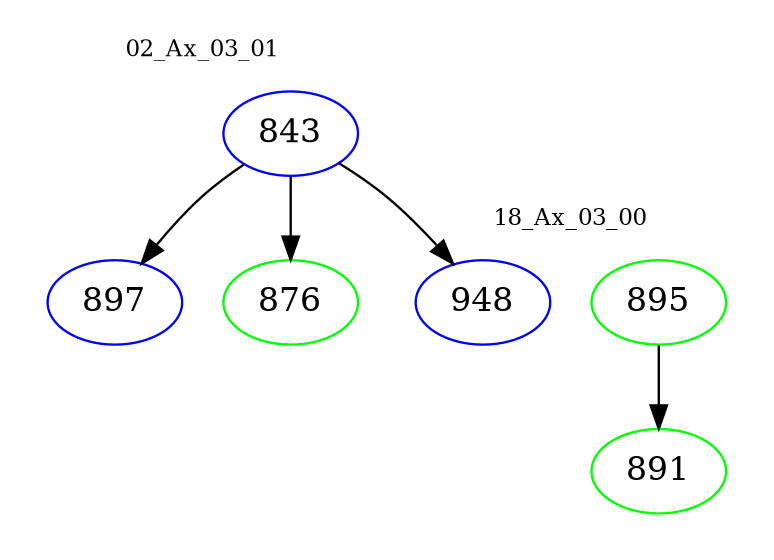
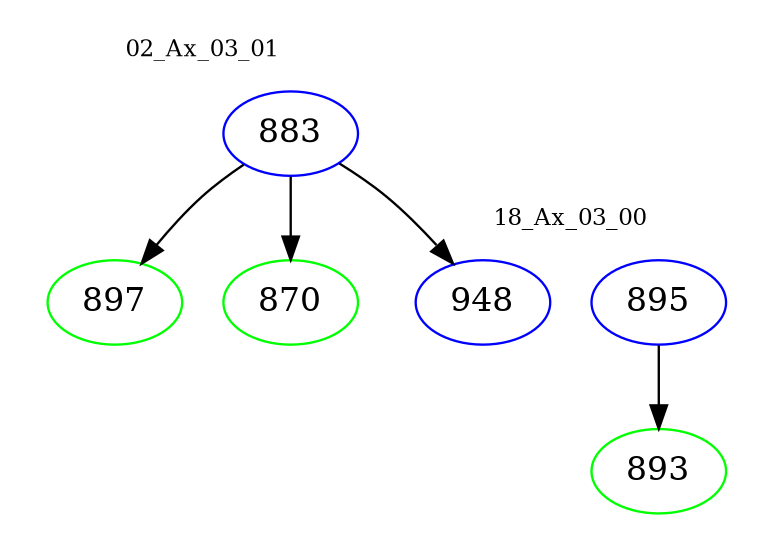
(291, 134) -> (291, 134)
(115, 302) -> (115, 302)
(291, 302) -> (291, 302)
(659, 302) -> (659, 302)
(659, 471) -> (659, 471)
